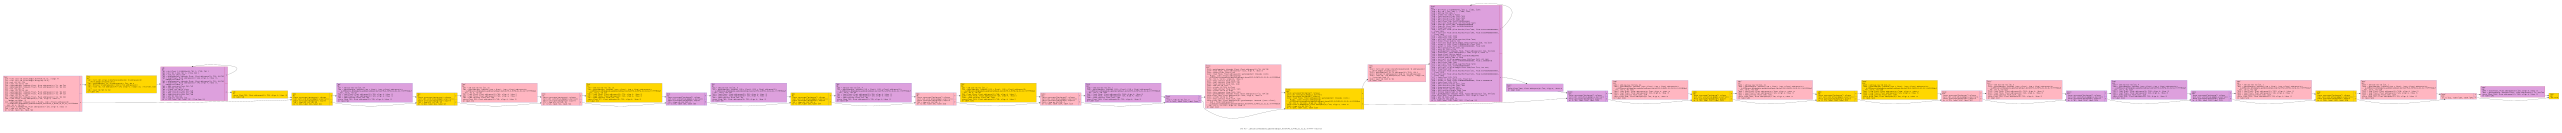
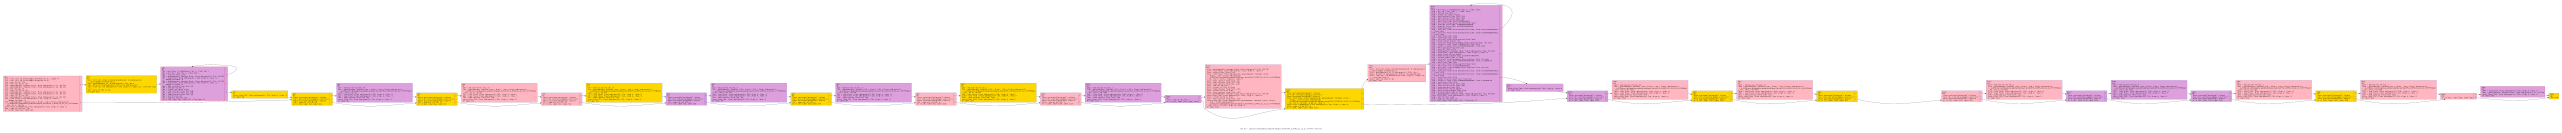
(1900, 90) -> none
